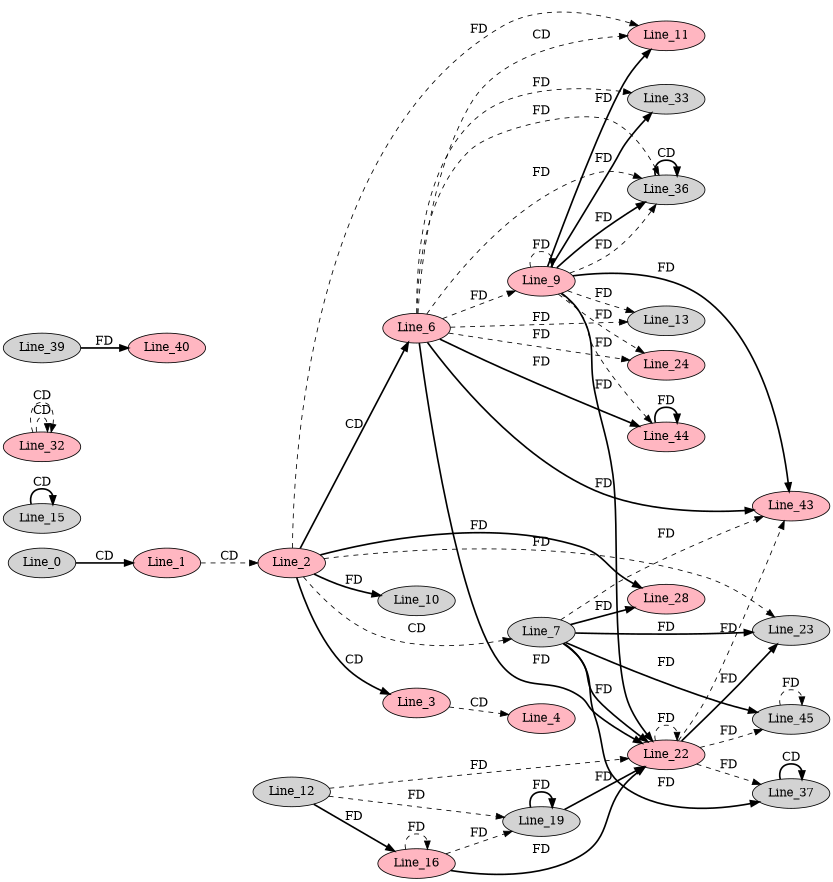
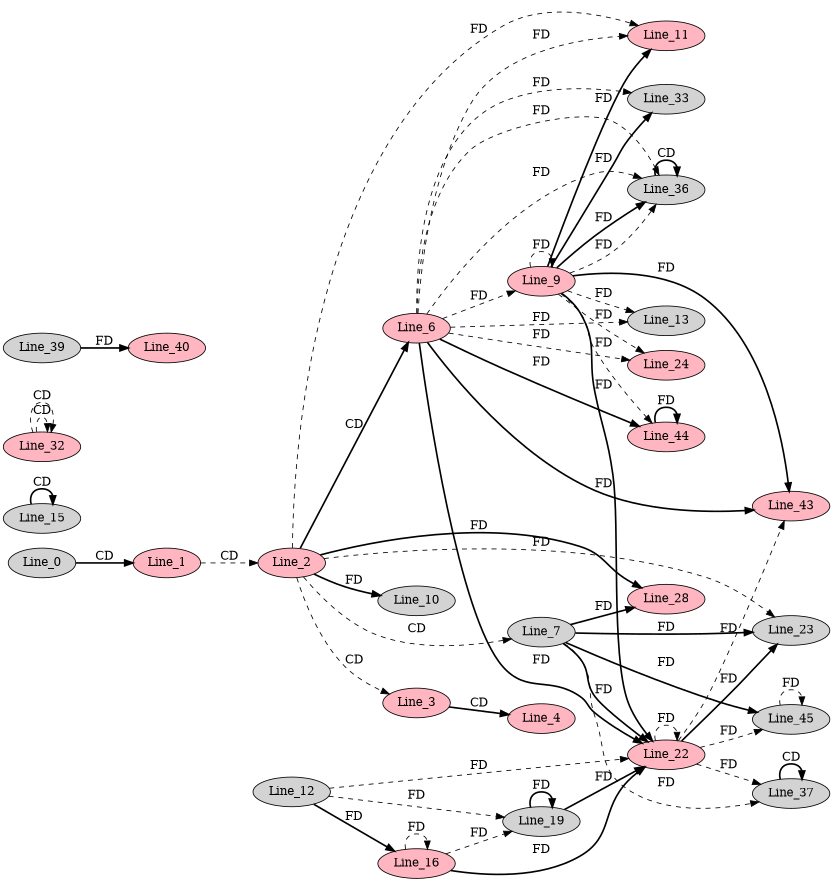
(541, 35) -> (541, 35)
(645, 568) -> none
(327, 644) -> (327, 644)
(475, 710) -> (475, 710)
(613, 776) -> (613, 776)
